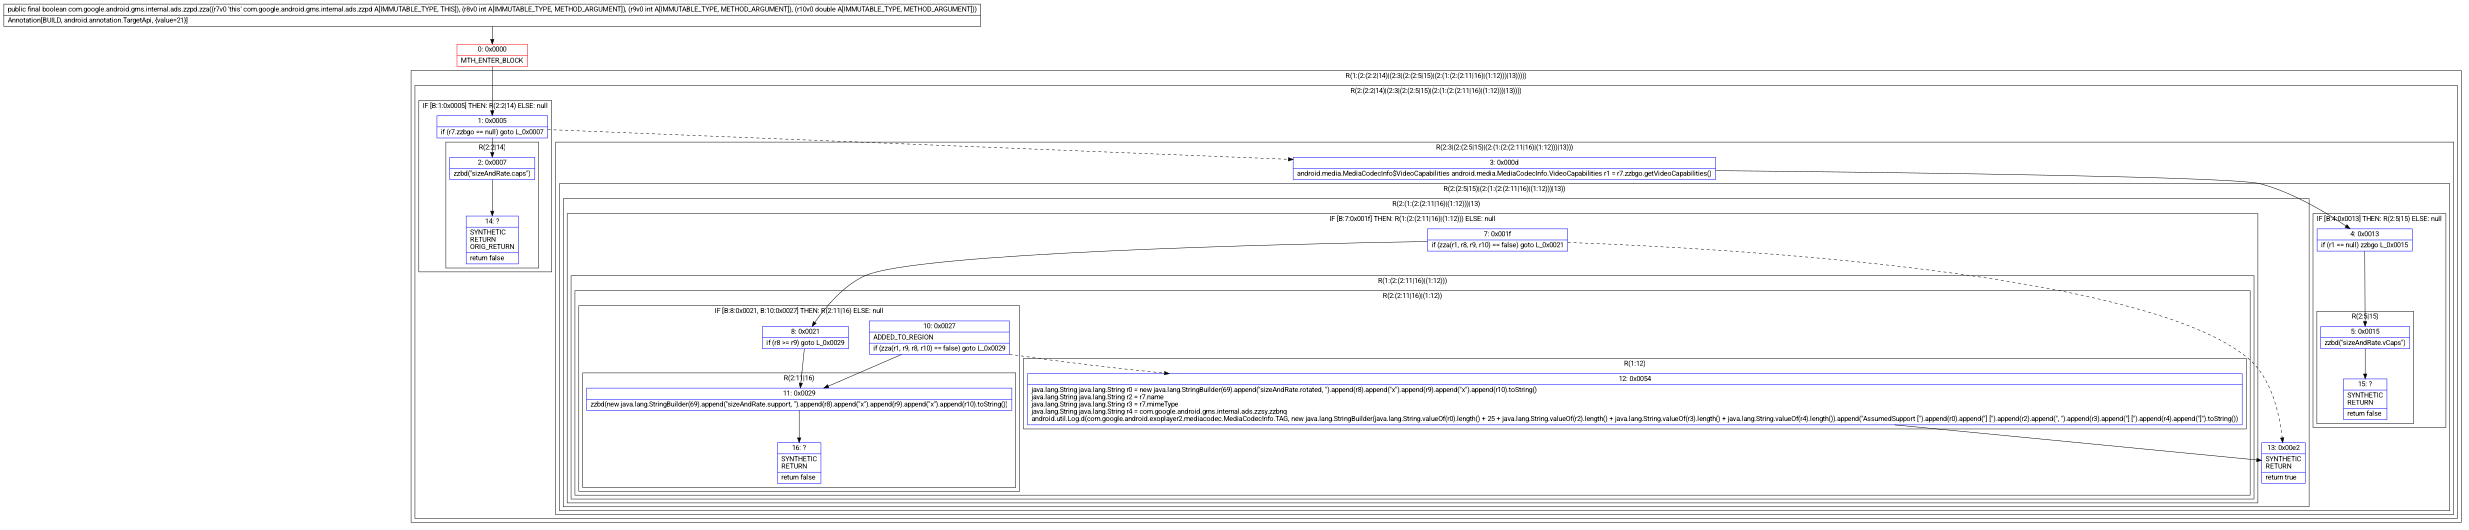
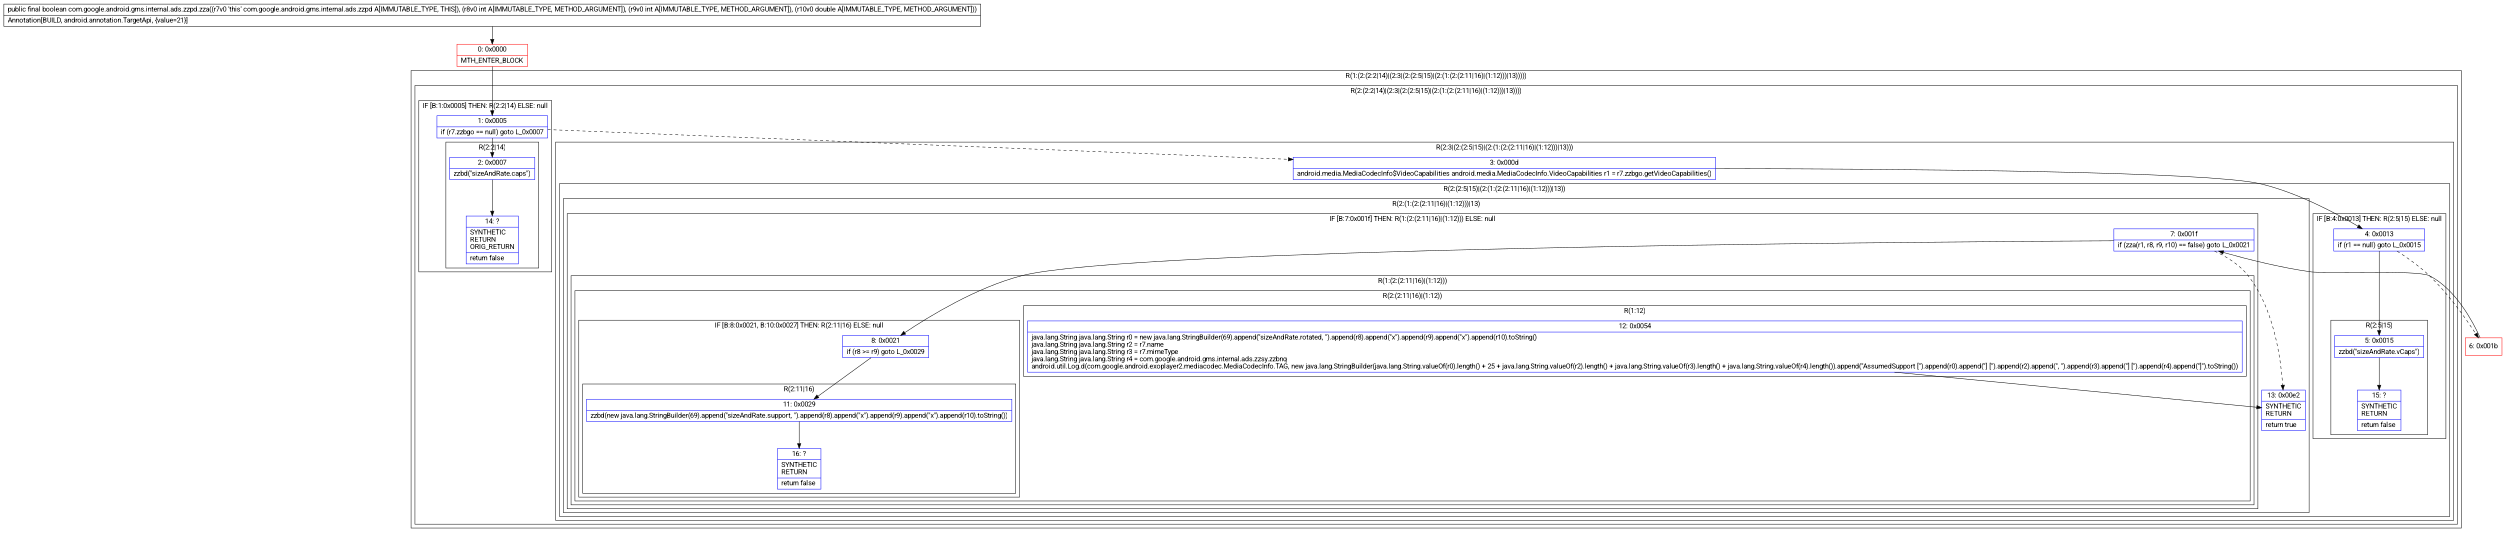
(2365, 245) -> (2379, 245)
(939, 338) -> none
none -> (2484, 347)
